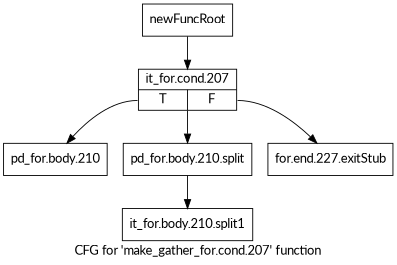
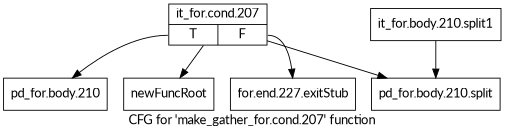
(188, 48) -> (194, 58)
(188, 188) -> (436, 55)
